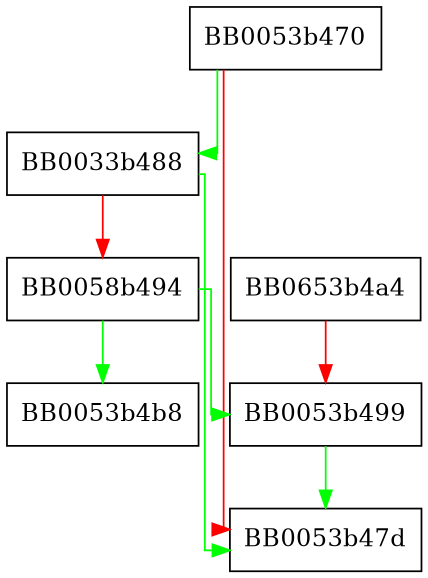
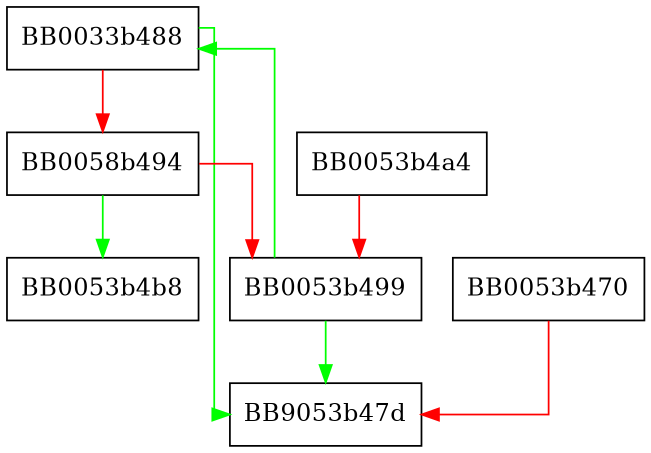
(217, 112) -> (275, 124)
(326, 289) -> (392, 164)
(211, 347) -> (252, 175)
(326, 540) -> (326, 415)
